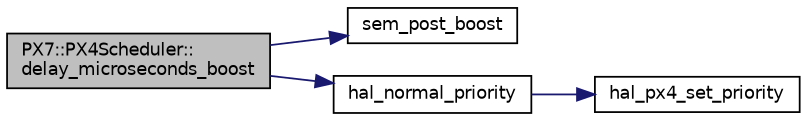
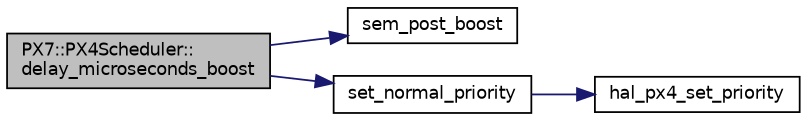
(432, 94) -> (432, 94)
